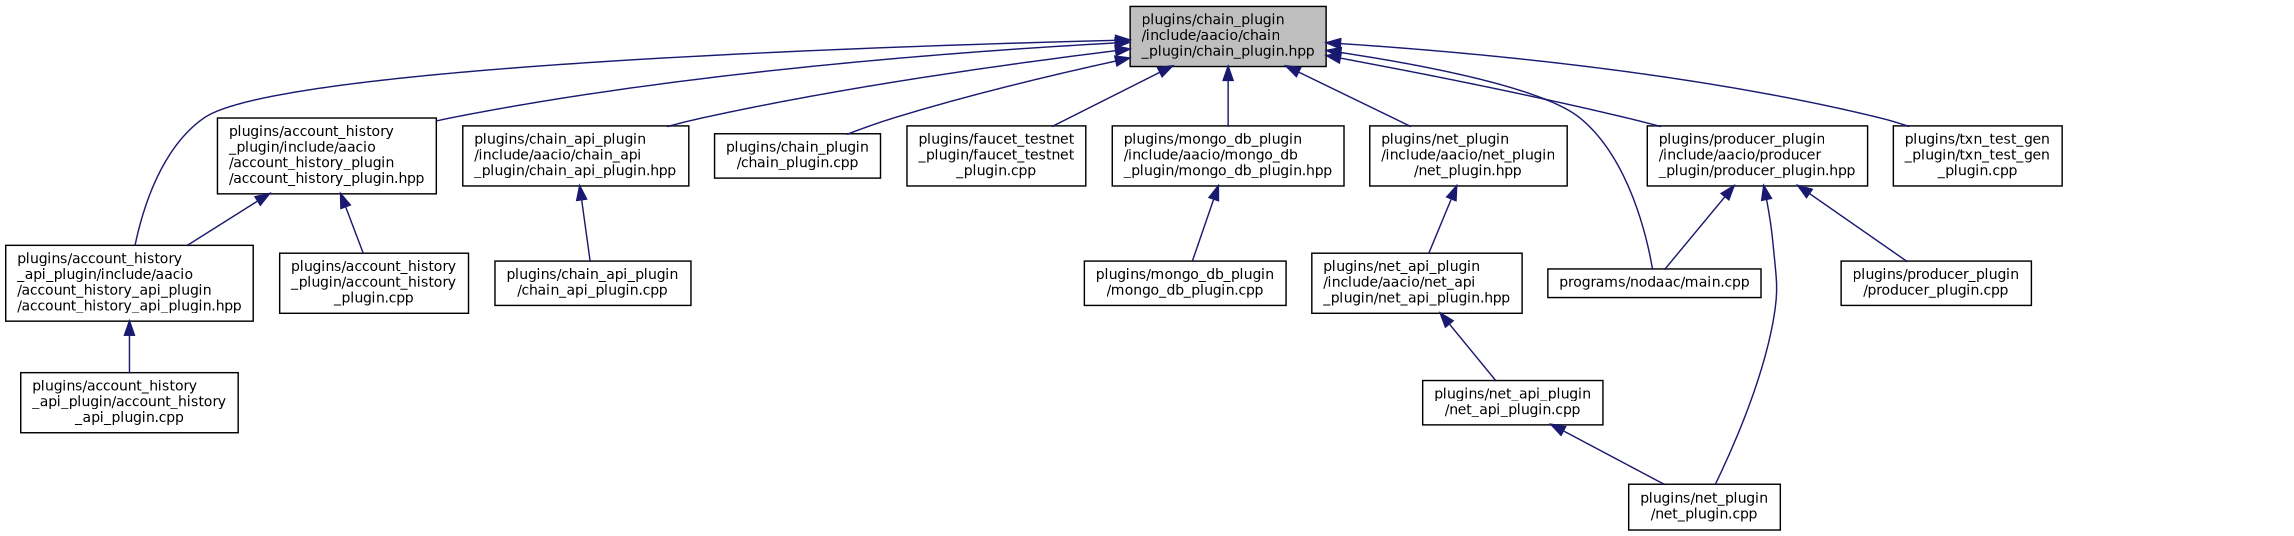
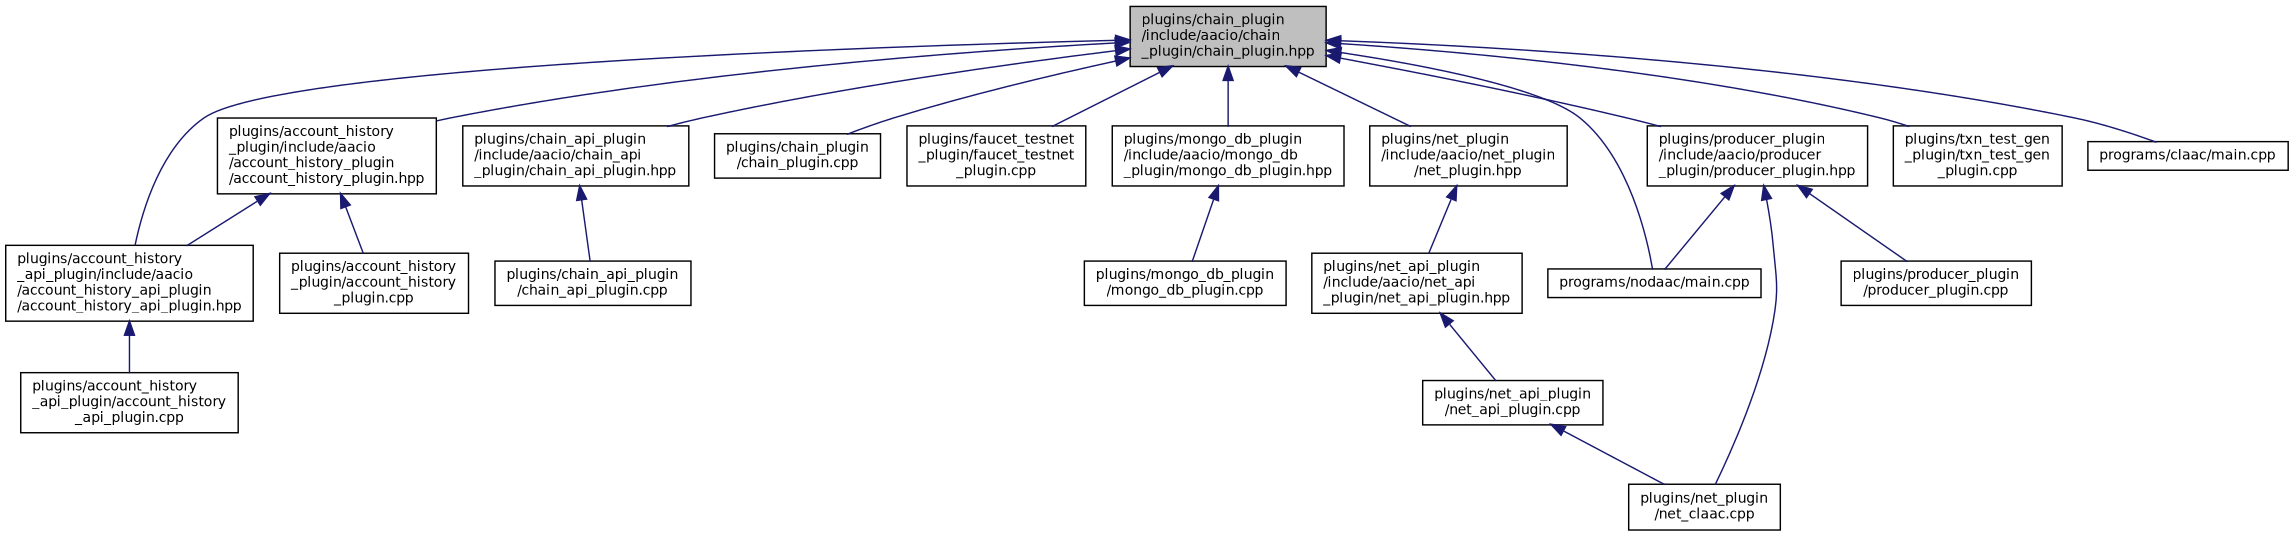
none -> (2188, 156)
(1705, 507) -> (1705, 507)
